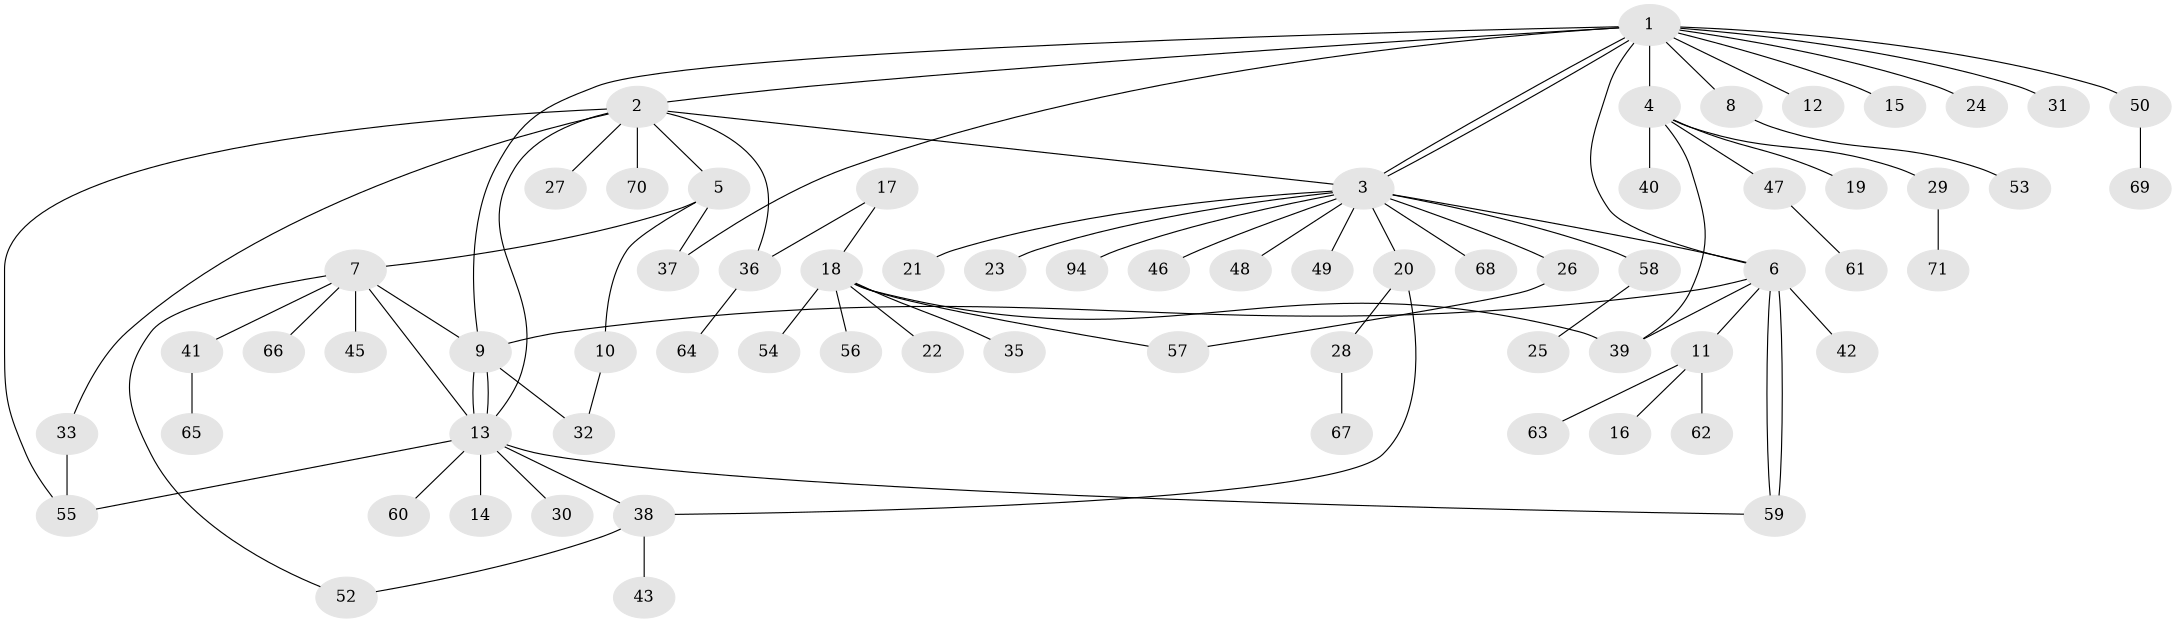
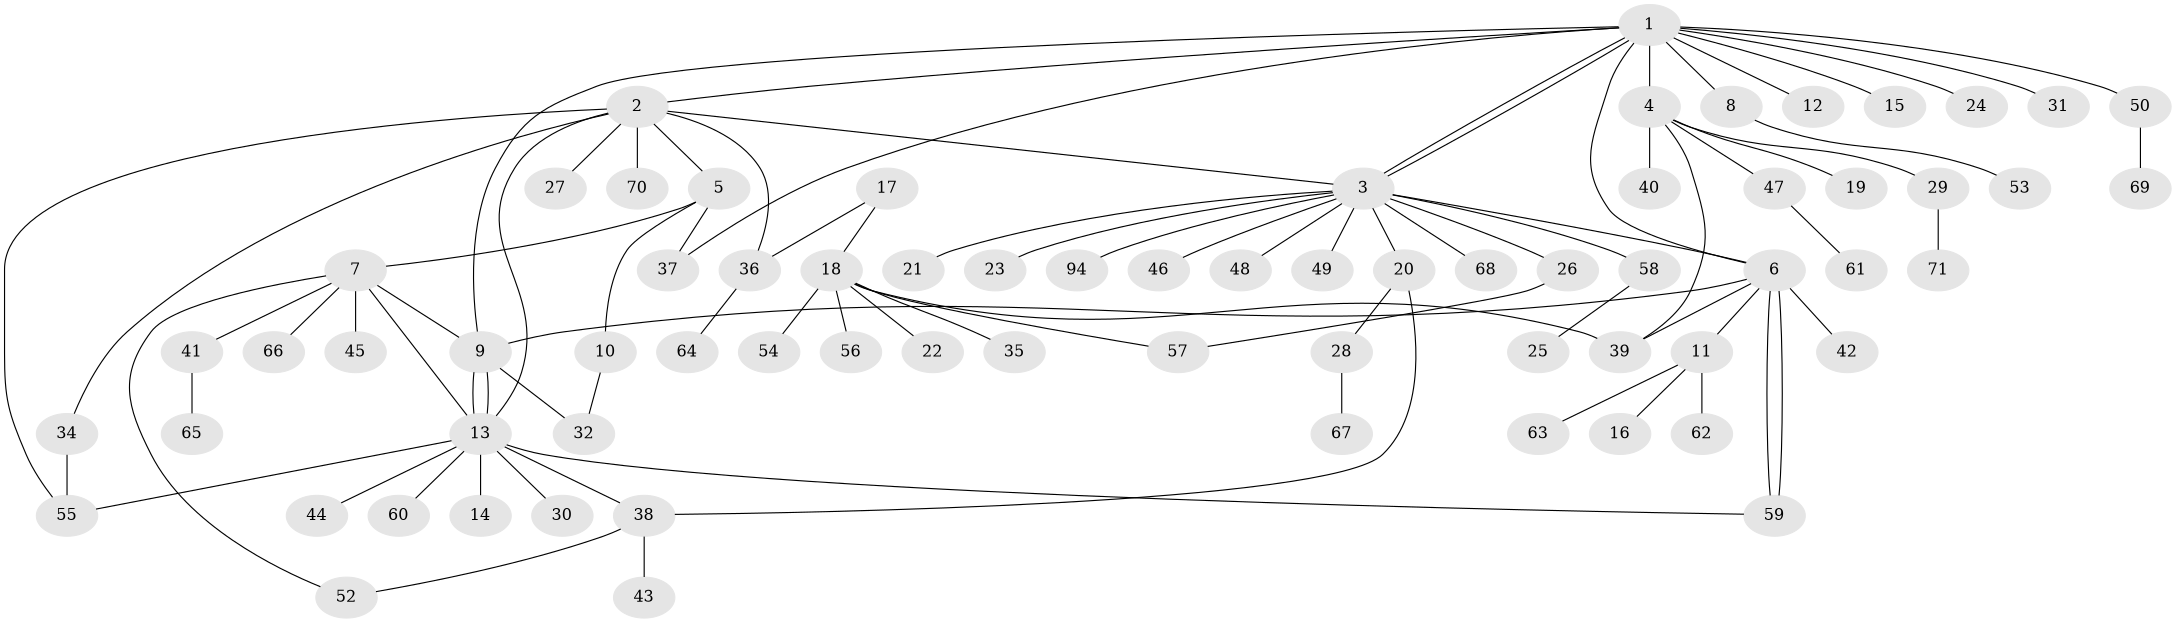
(67, 434) -> (67, 434)
none -> (317, 516)
